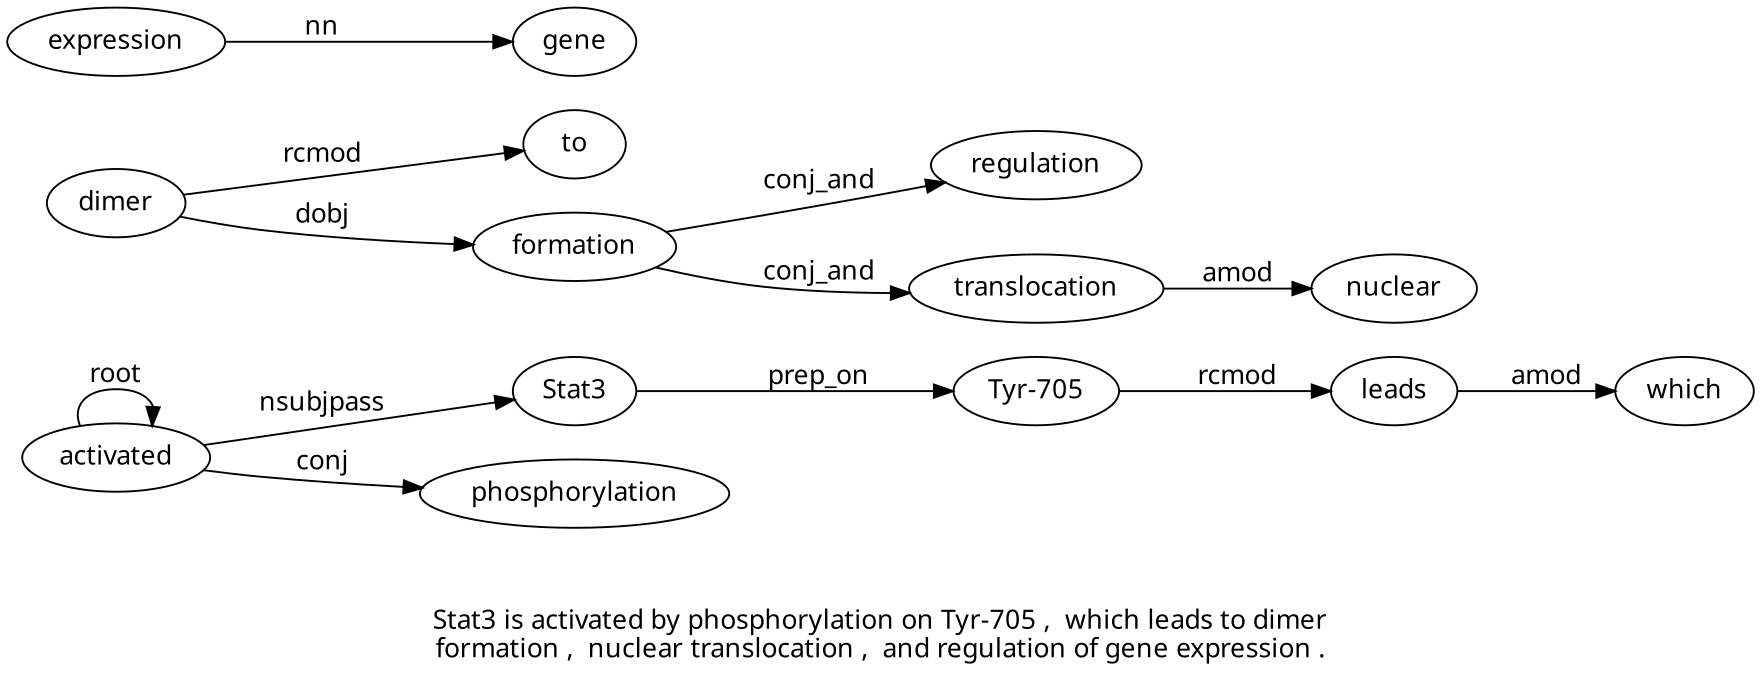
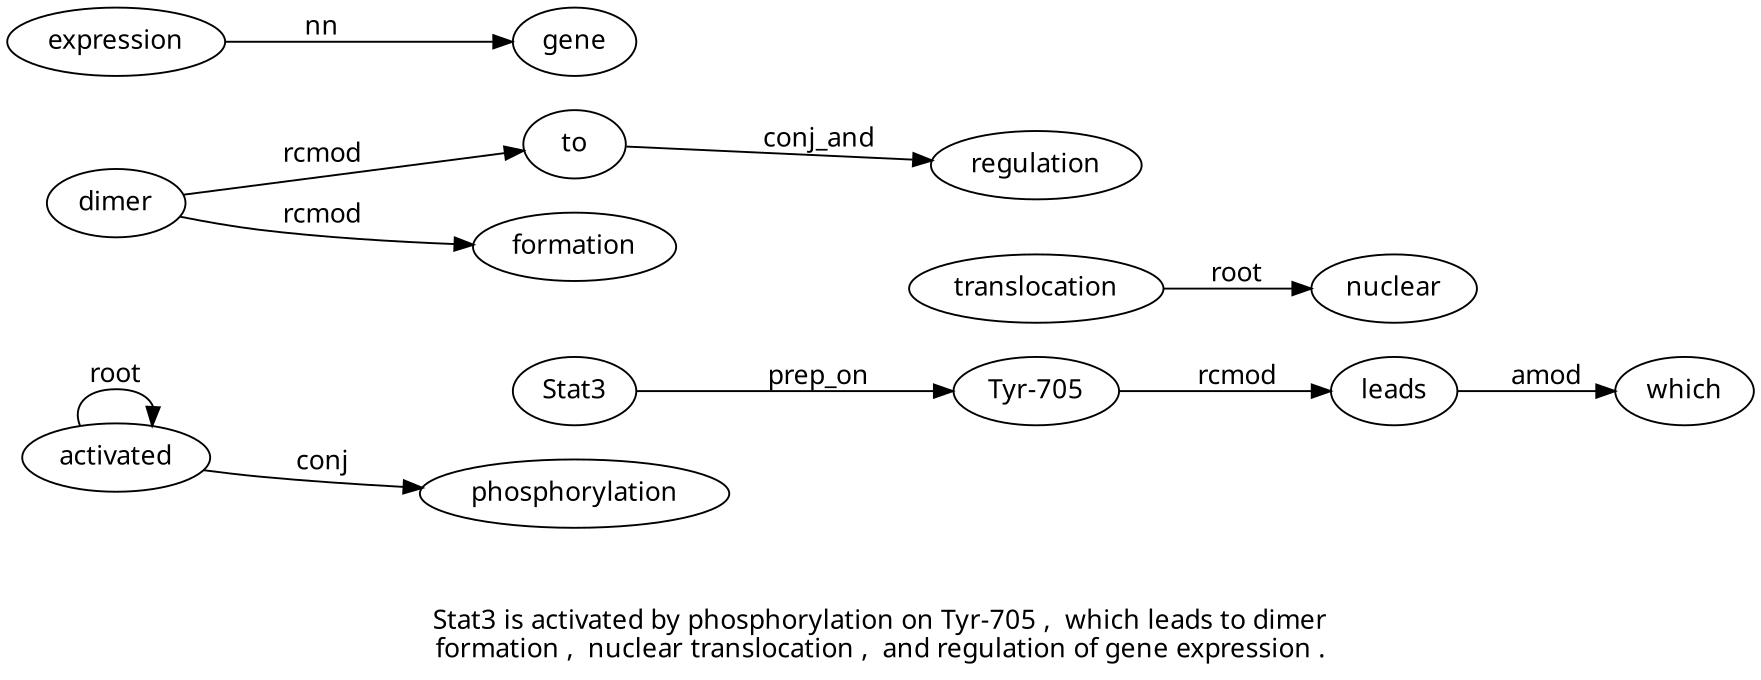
(796, 210) -> (769, 153)
(323, 215) -> (323, 215)
(1237, 274) -> (1237, 274)
(772, 288) -> none
(349, 424) -> none
